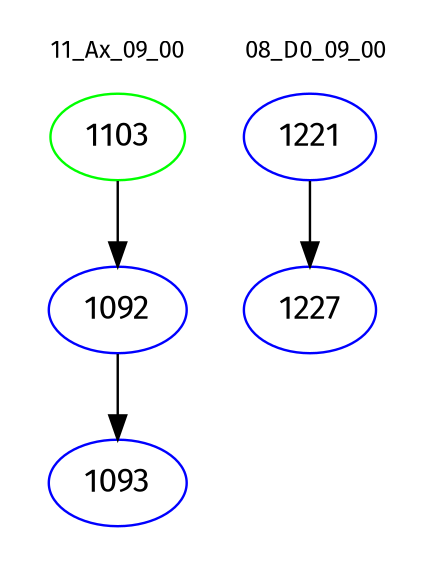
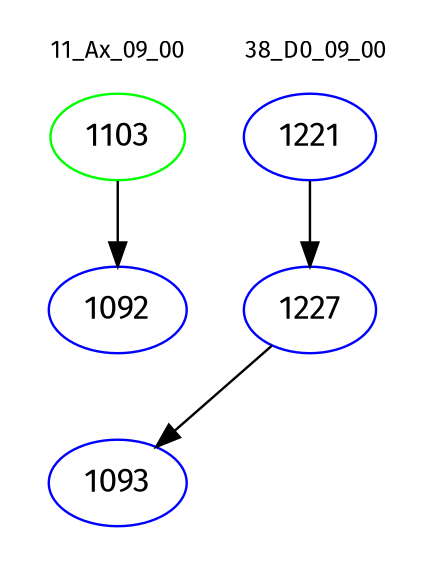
(316, 52) -> (316, 52)
(118, 385) -> (223, 388)
